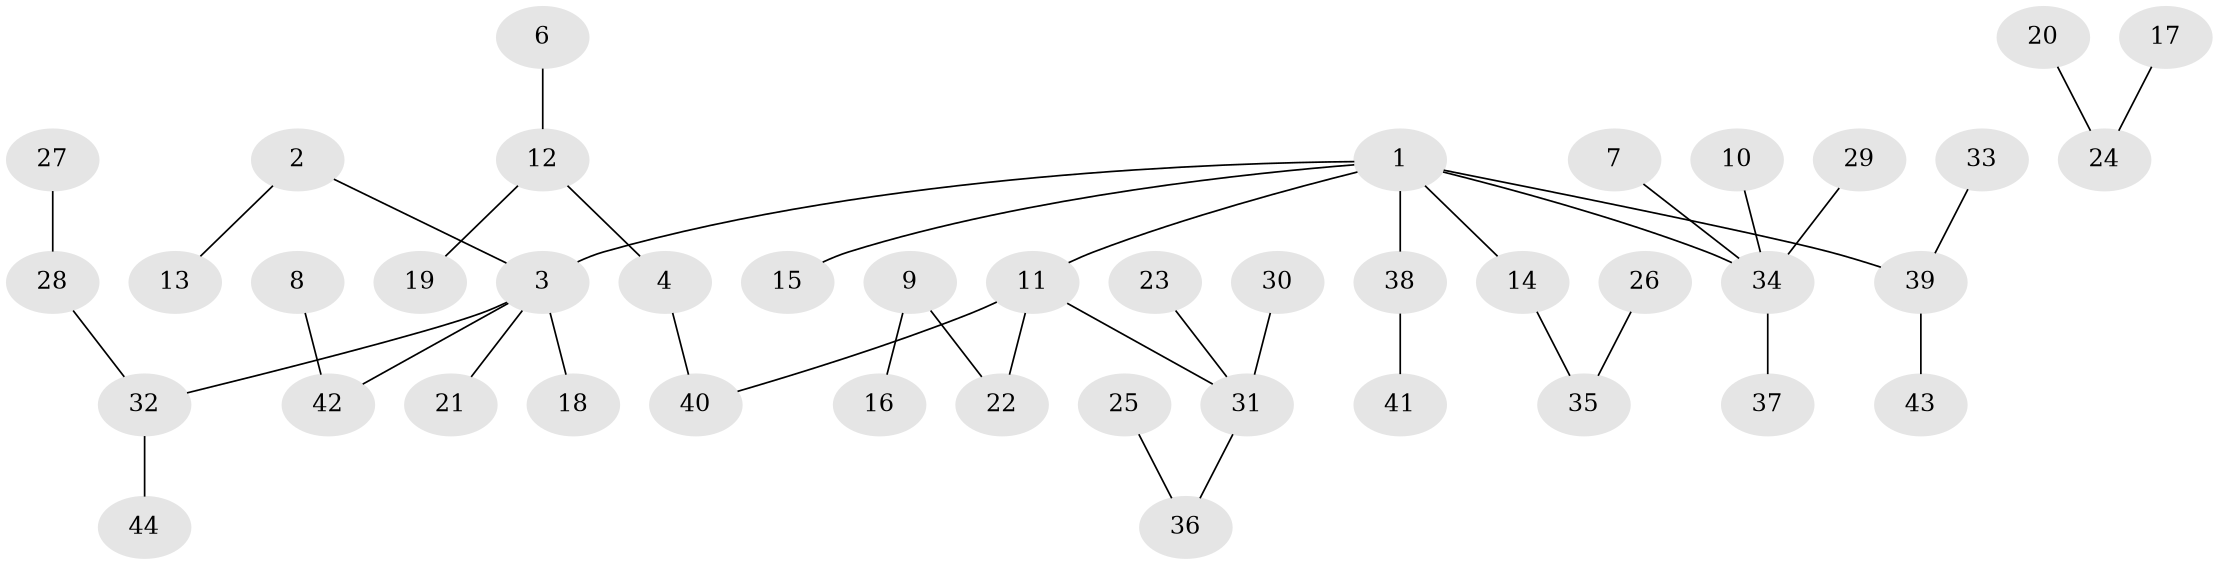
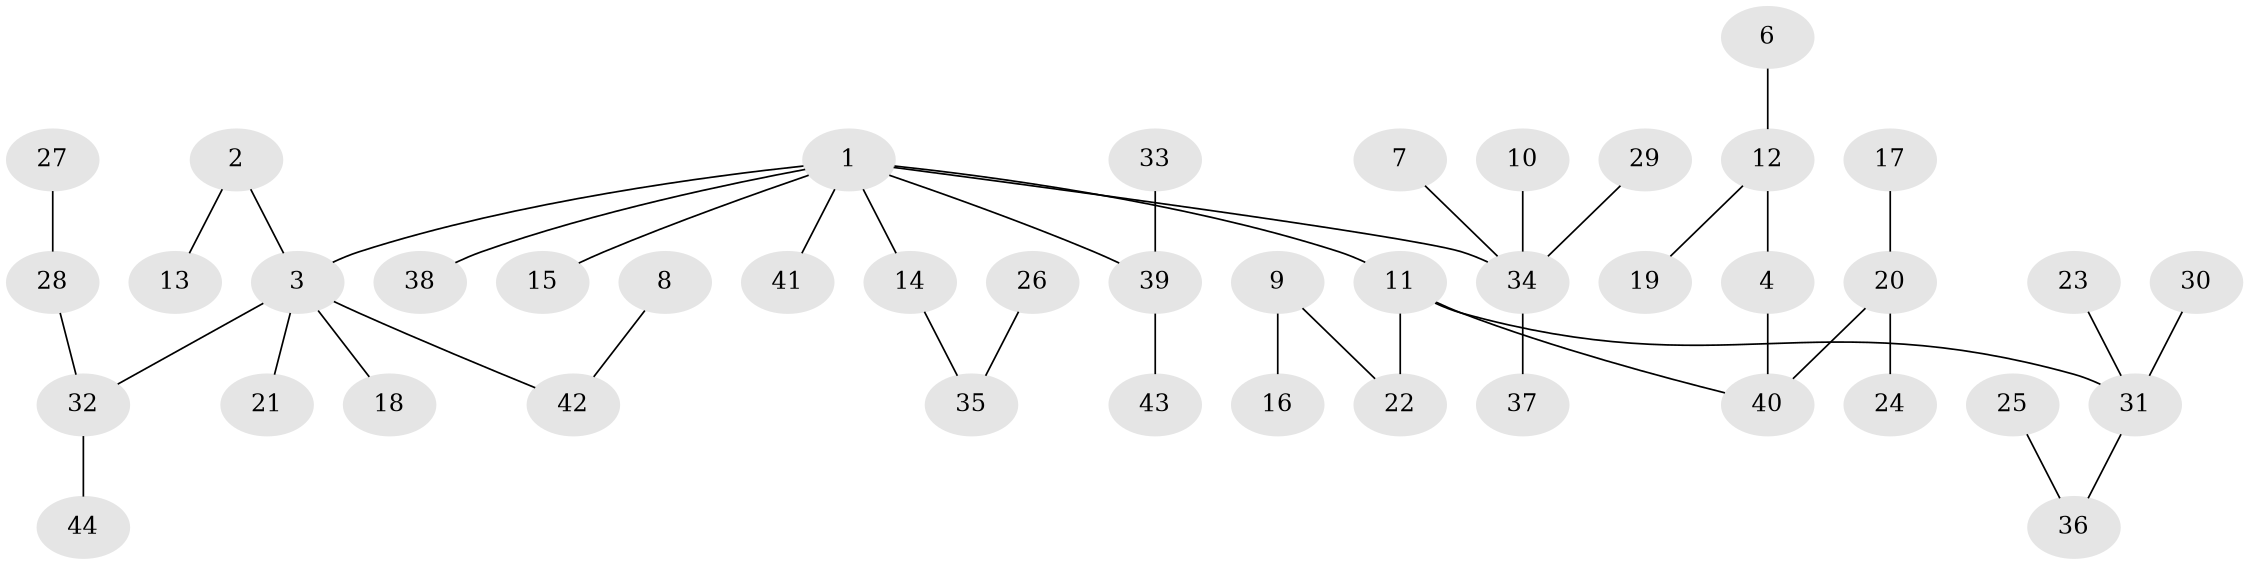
(2135, 99) -> (1890, 221)
(1400, 344) -> (818, 221)
none -> (1818, 354)
